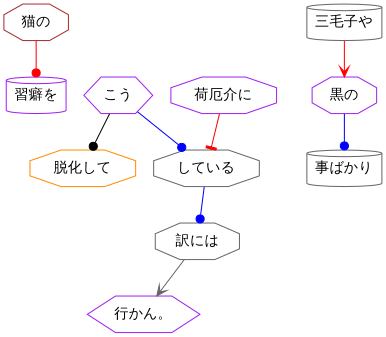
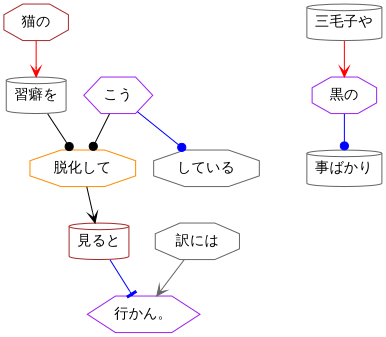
(36, 55) -> (36, 55)
(36, 95) -> (36, 95)
(224, 95) -> none
none -> (57, 128)
(202, 201) -> none
none -> (99, 241)
